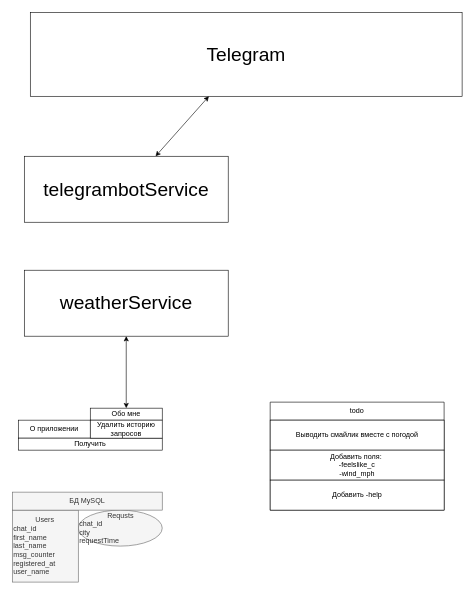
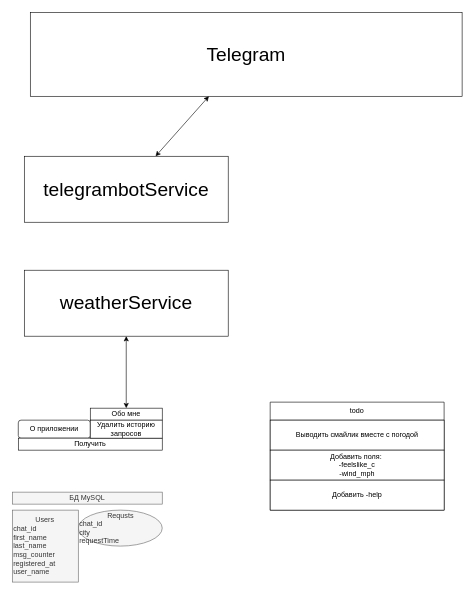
(54, 429) -> (54, 429)
(87, 501) -> (87, 498)
